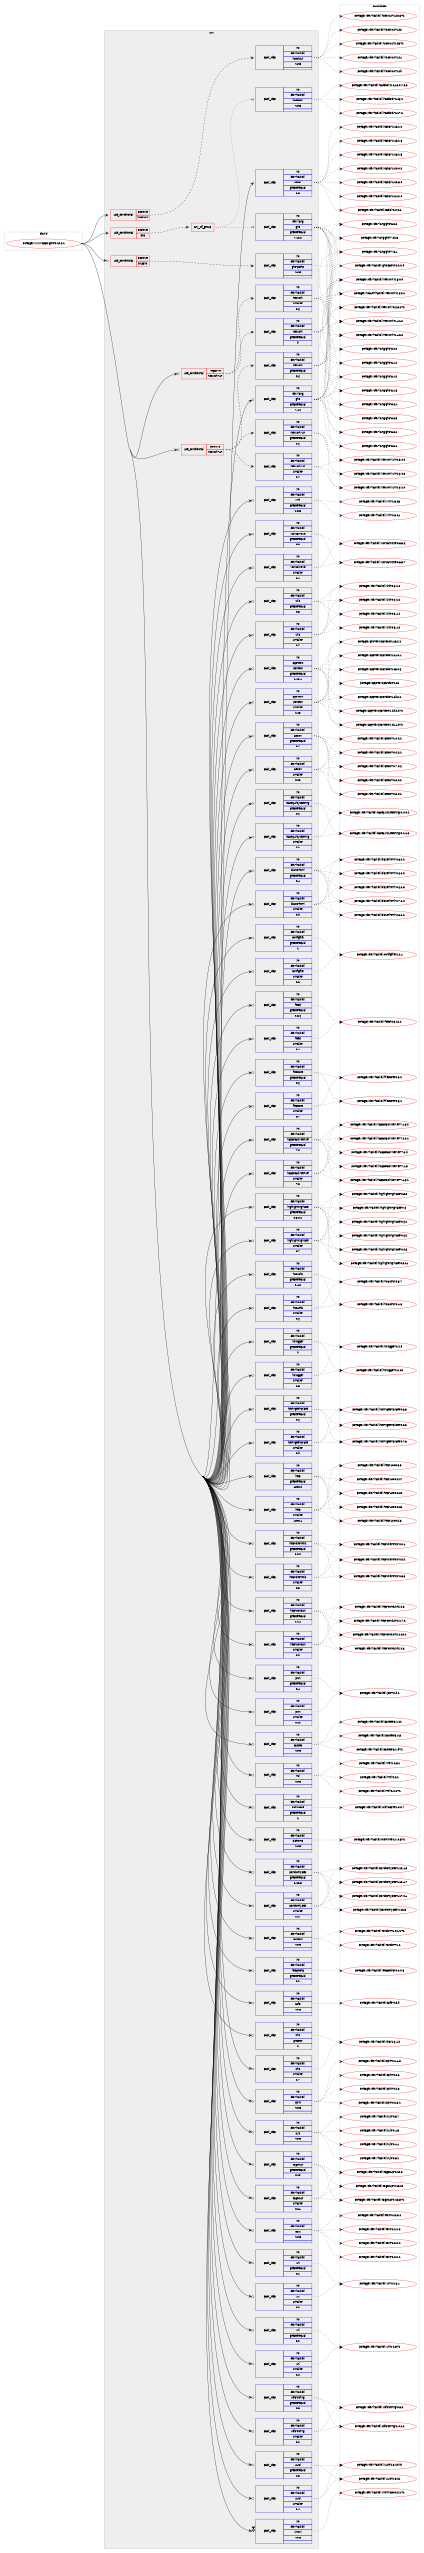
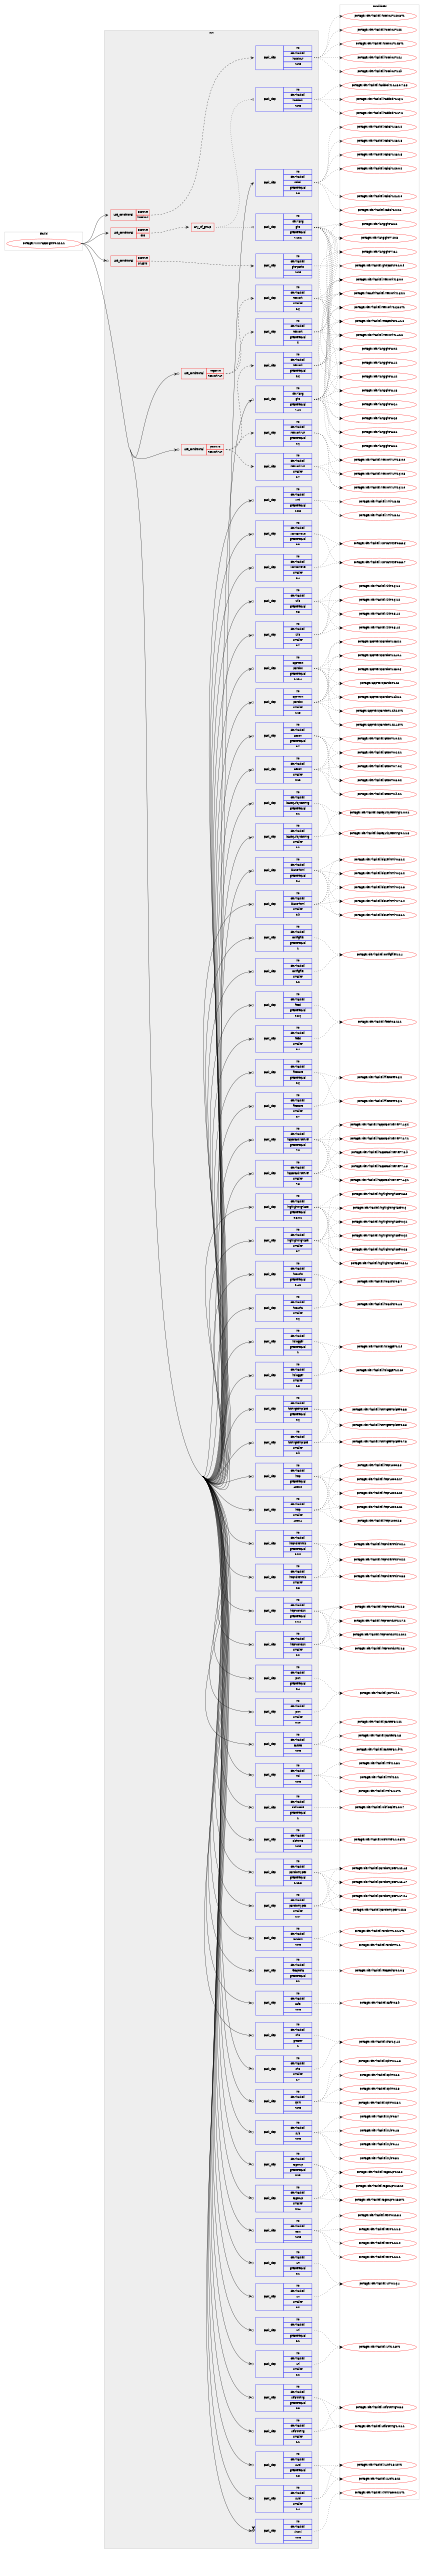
(380, 183) -> none
(380, 321) -> (380, 321)
(380, 642) -> (380, 642)
(380, 794) -> (380, 794)
(380, 1139) -> (380, 1139)
